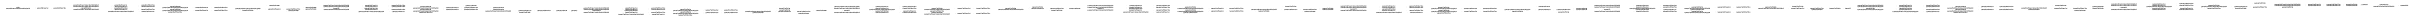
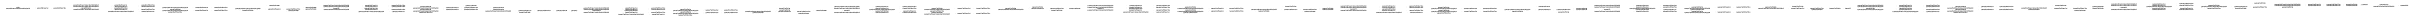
(175, 7) -> none
